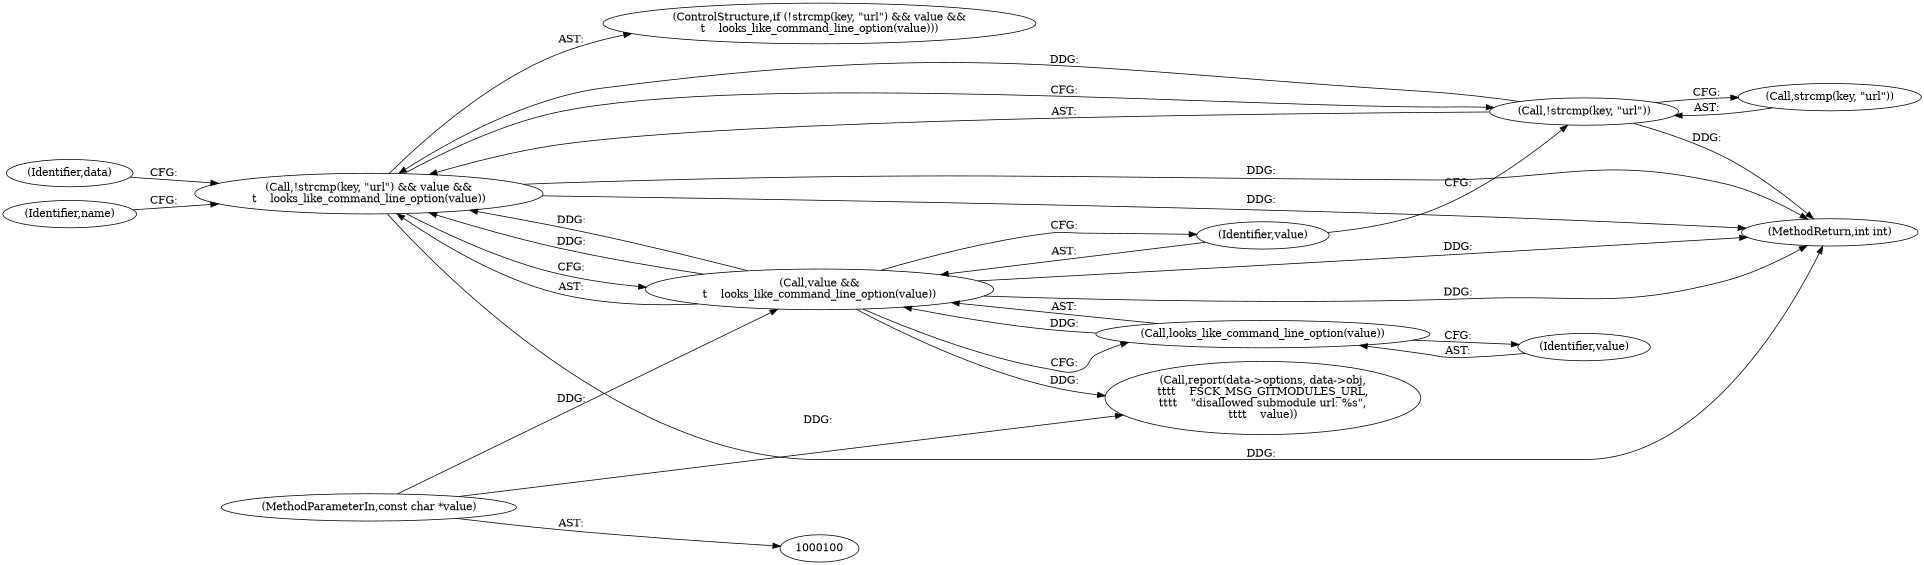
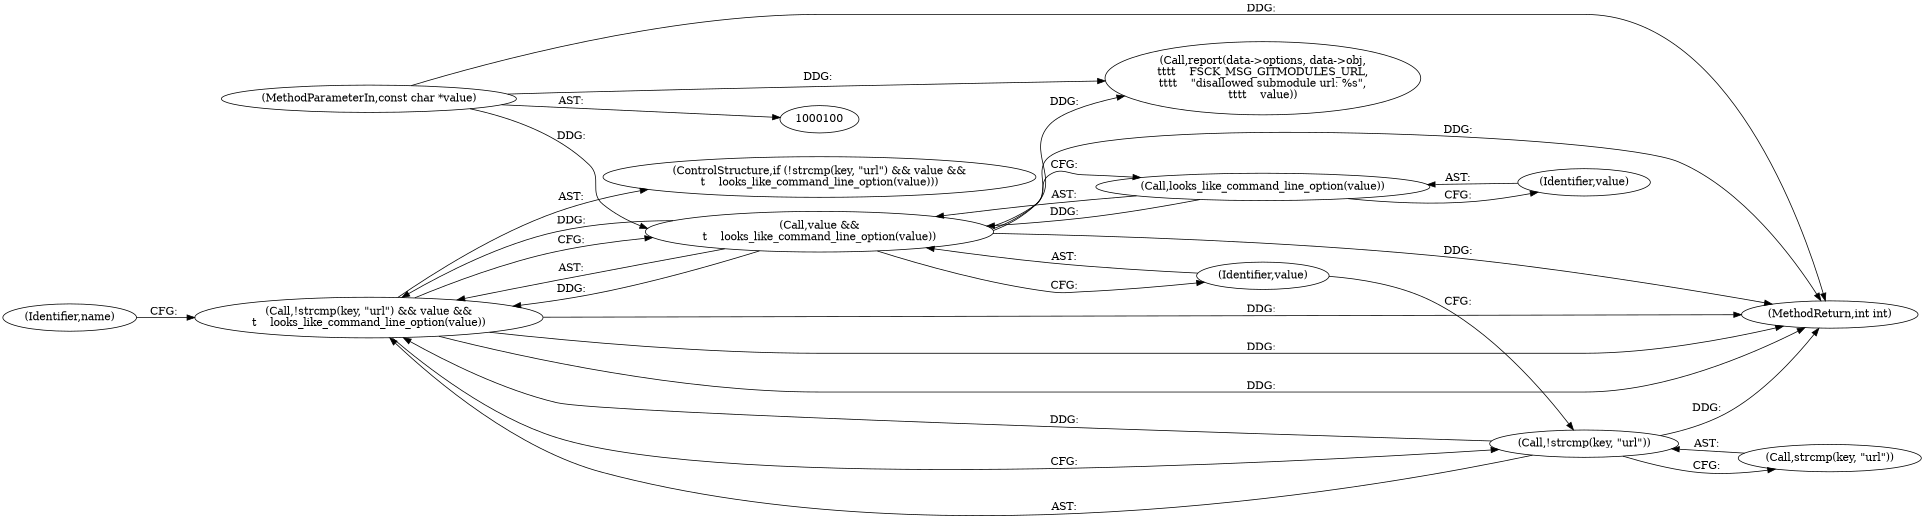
none -> (1190, 14)
(70, 173) -> none
